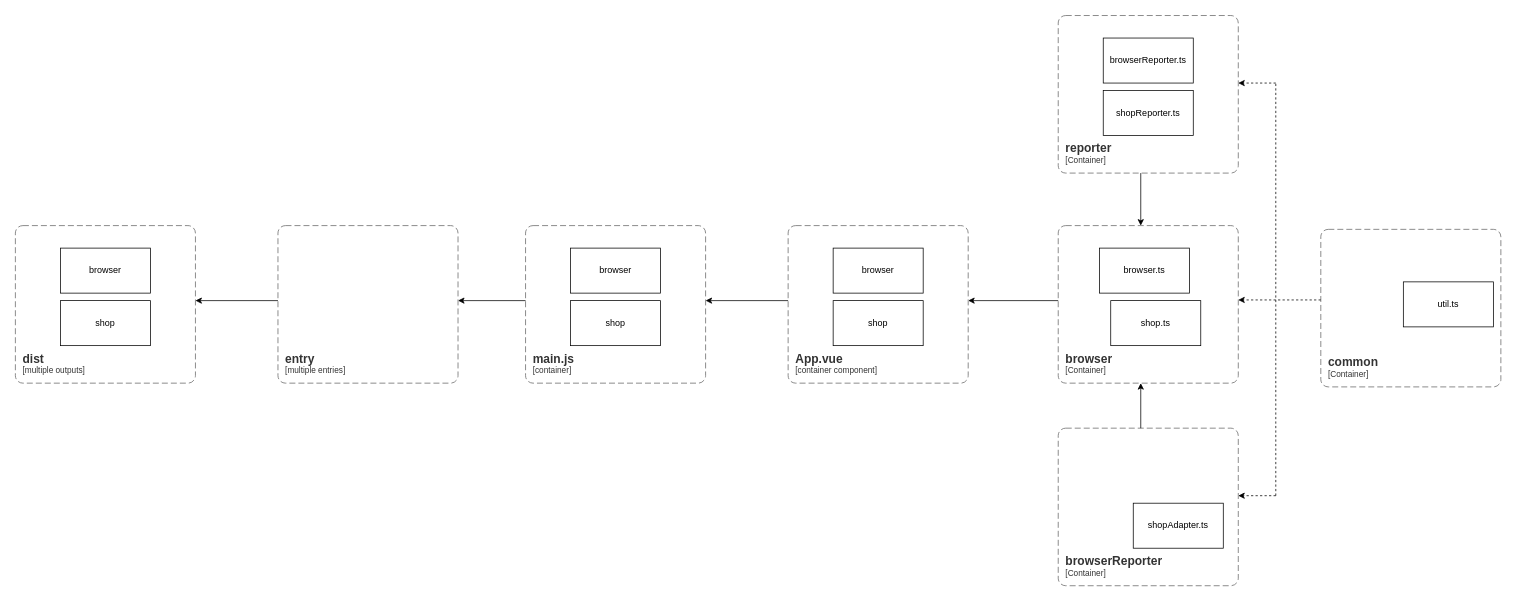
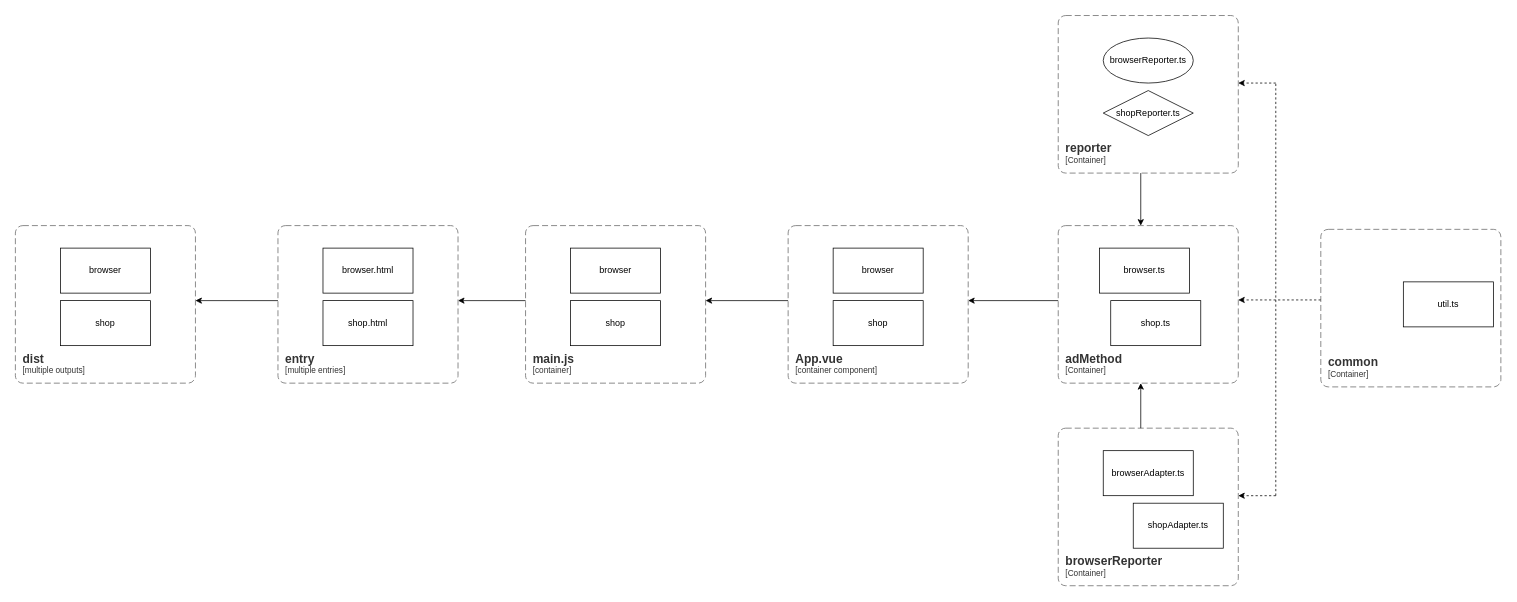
(1148, 60) -> (1148, 60)
(1148, 113) -> (1148, 113)
none -> (368, 270)
none -> (368, 323)
(1090, 365) -> (1090, 365)
none -> (1148, 473)
